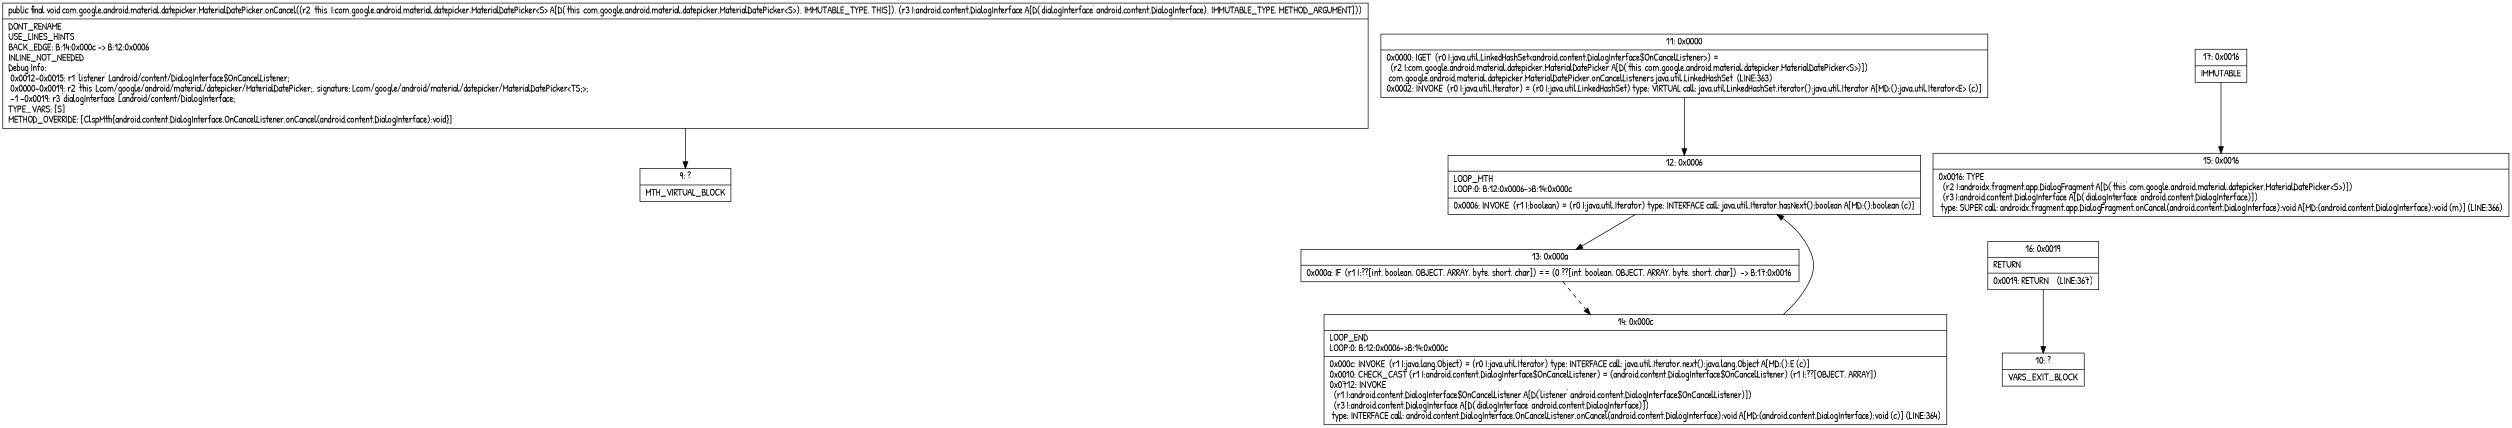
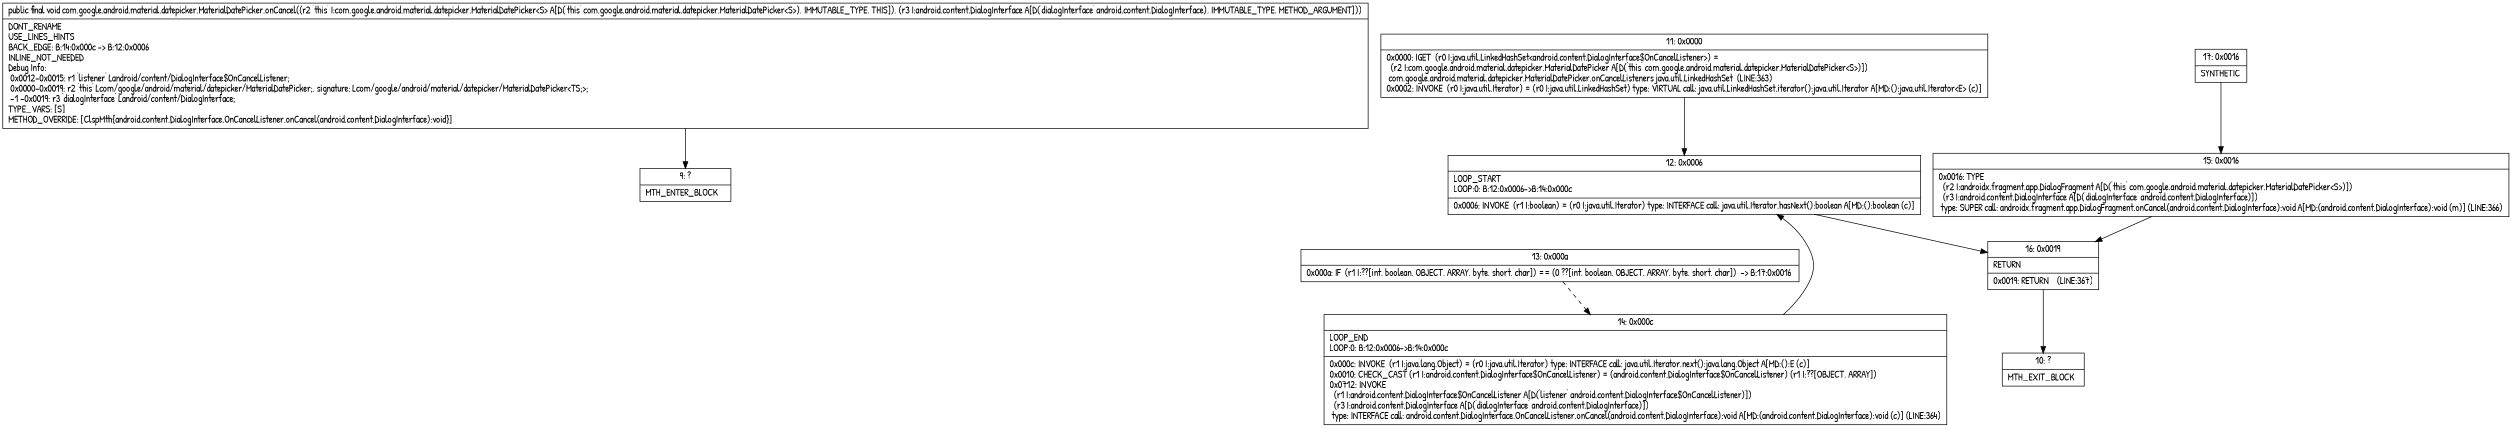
(2221, 74) -> (2221, 74)
(1474, 179) -> (1477, 179)
(685, 193) -> (682, 193)
none -> (2127, 228)
(1609, 230) -> (1897, 233)
(2043, 378) -> (2041, 378)
